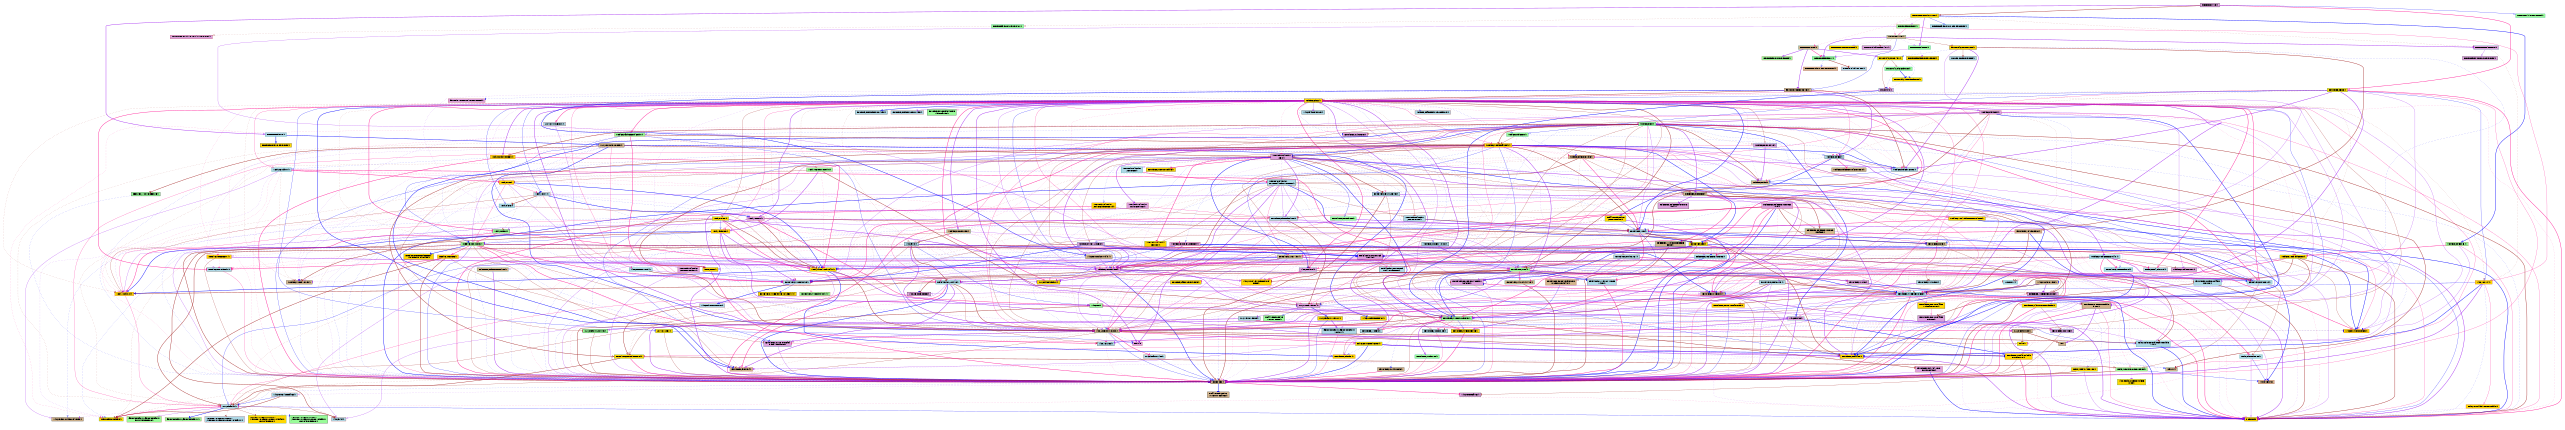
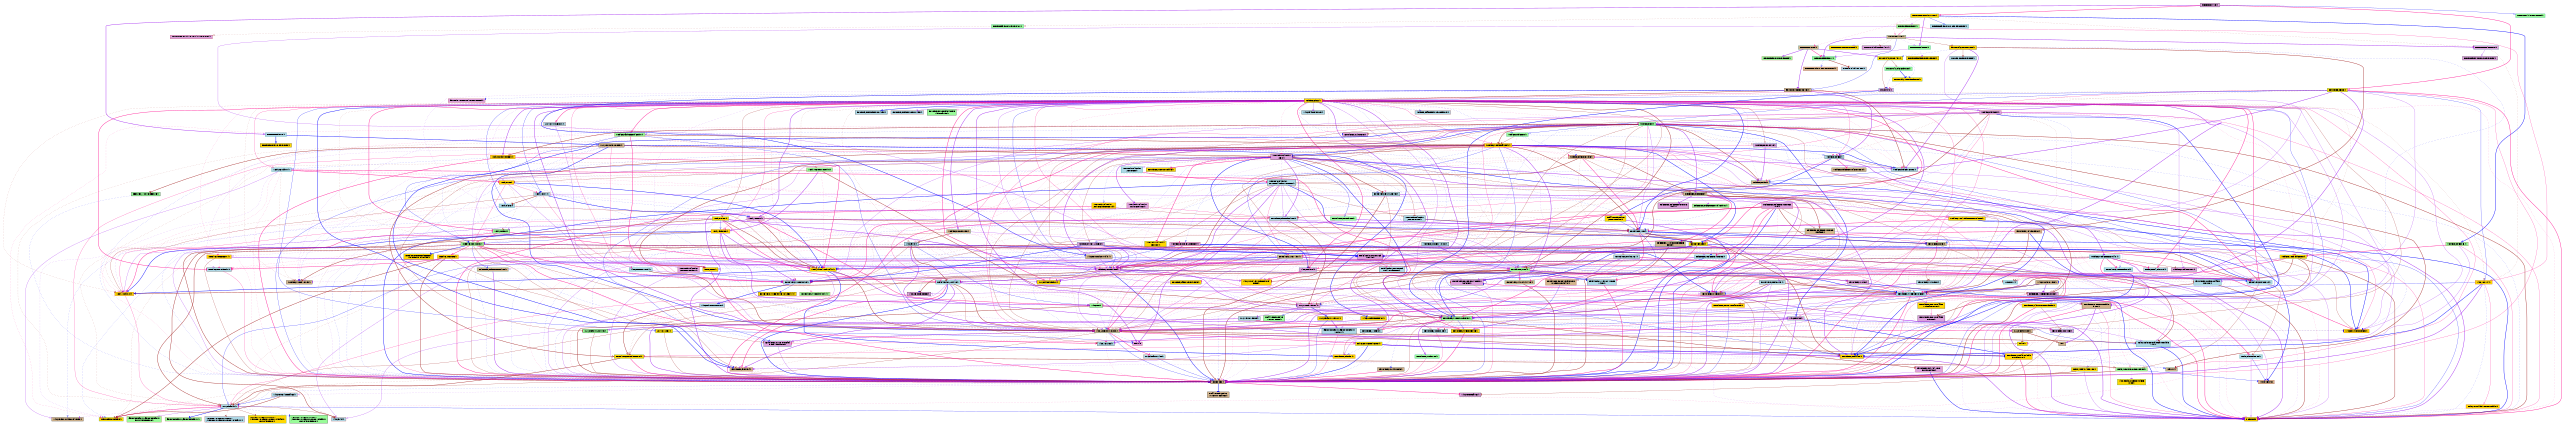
(2071, 10) -> (2071, 10)
none -> (1711, 206)
(751, 380) -> (476, 259)
